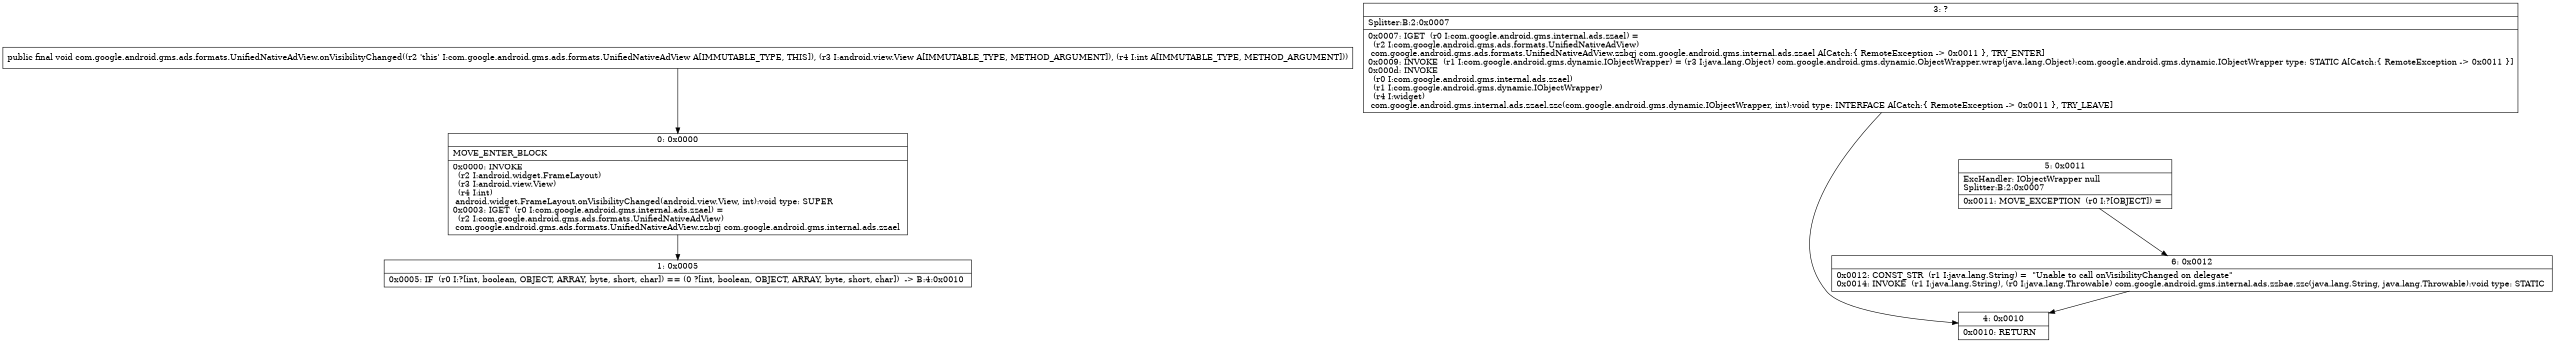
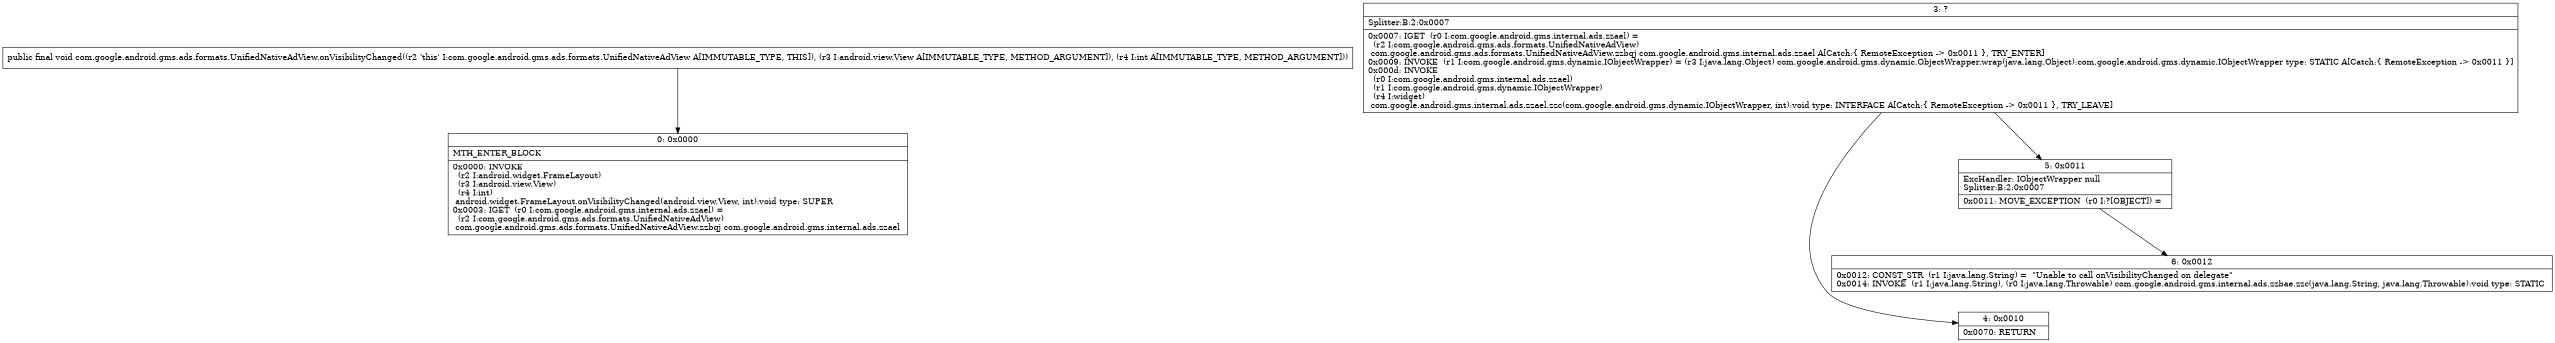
none -> (2016, 134)
(500, 153) -> (497, 153)
(678, 273) -> none
(2092, 301) -> none
(2004, 333) -> (2004, 333)
